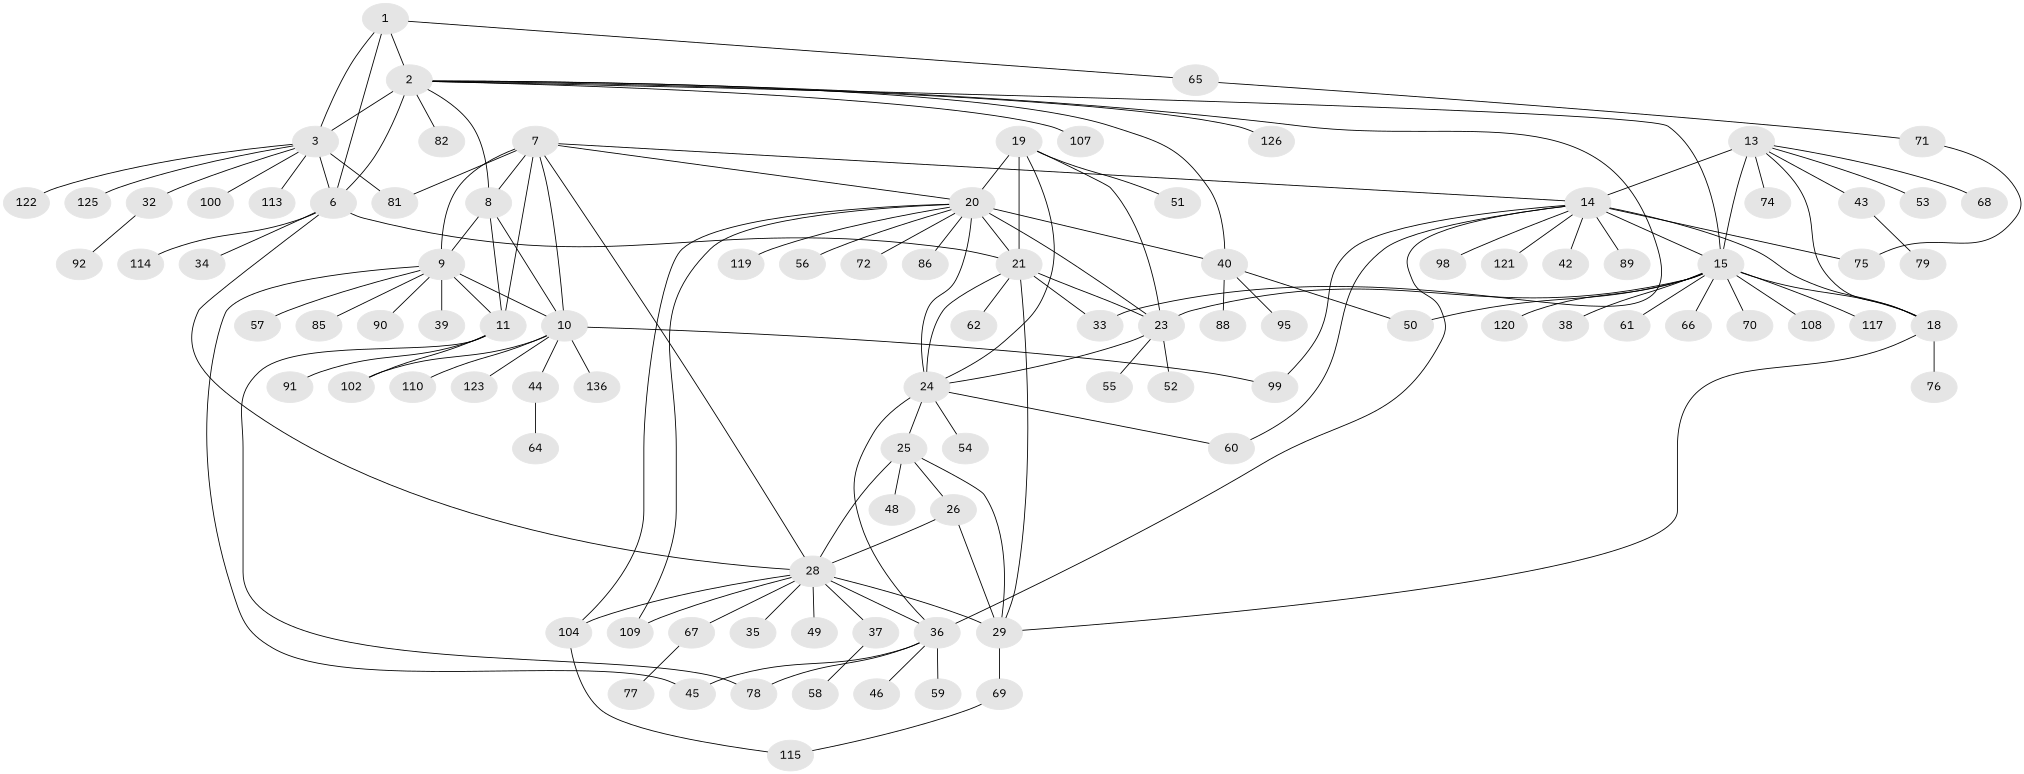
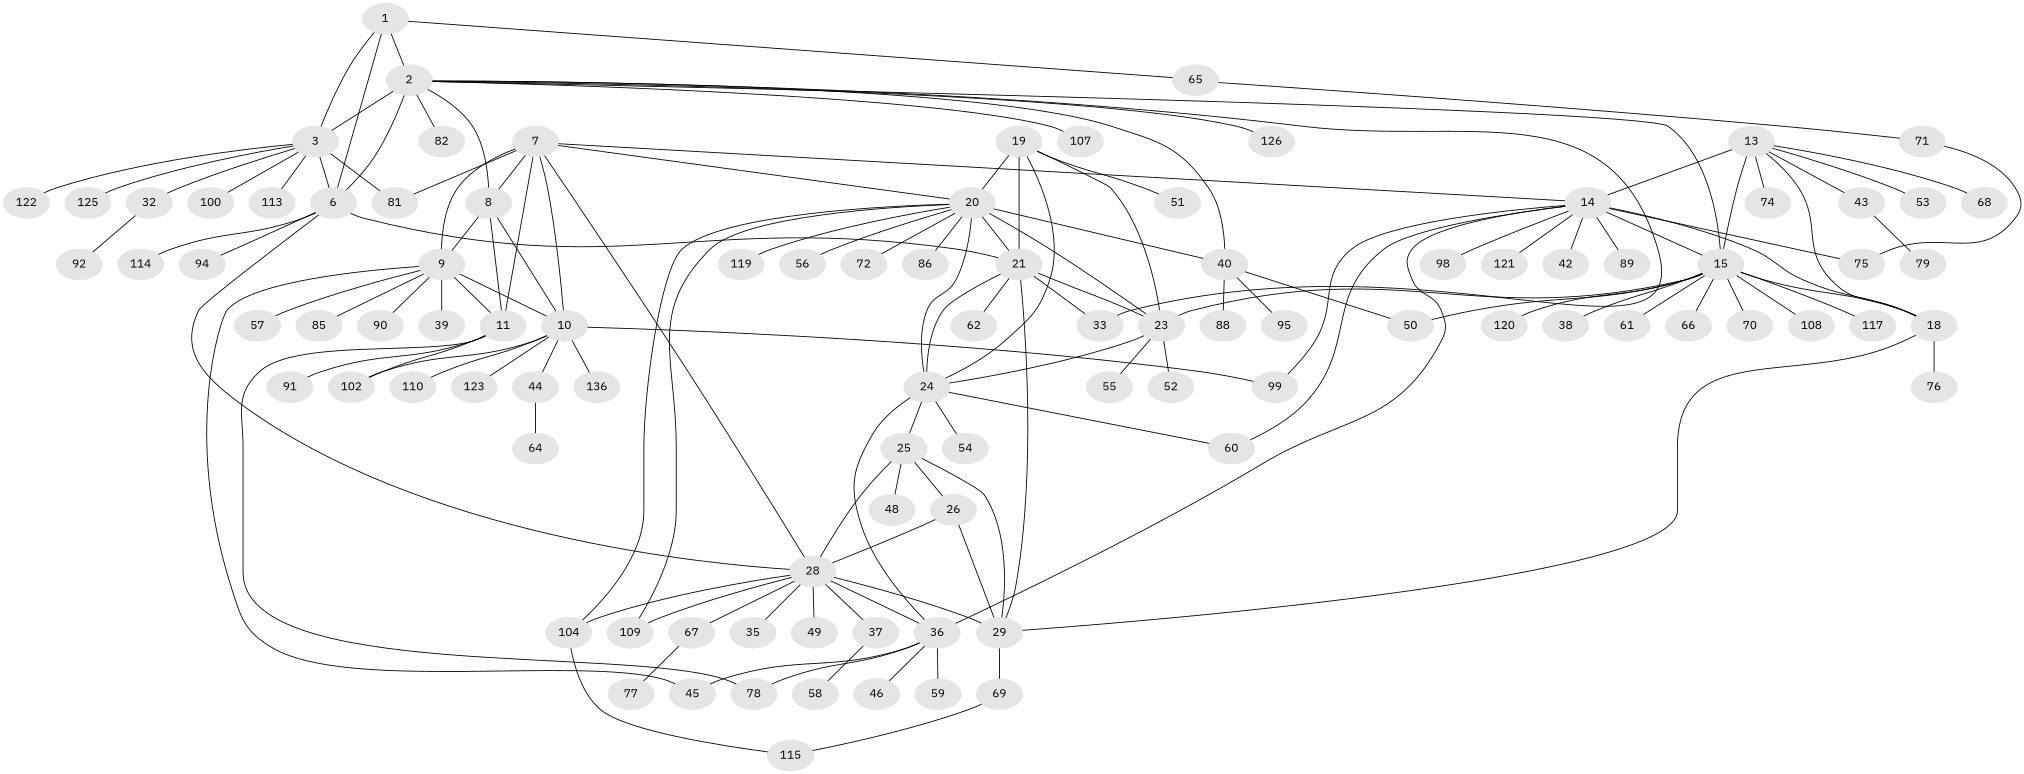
(202, 264) -> (202, 264)
